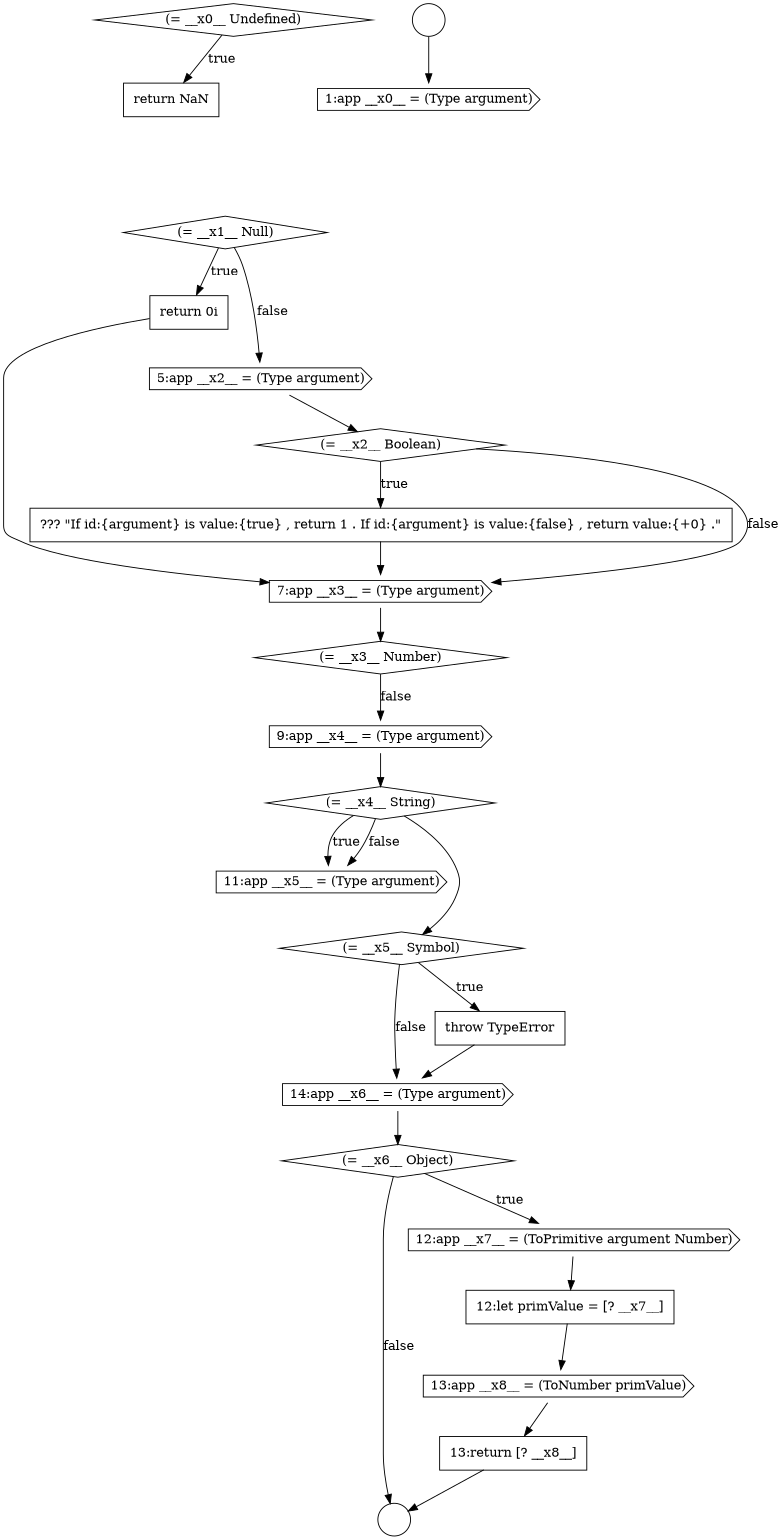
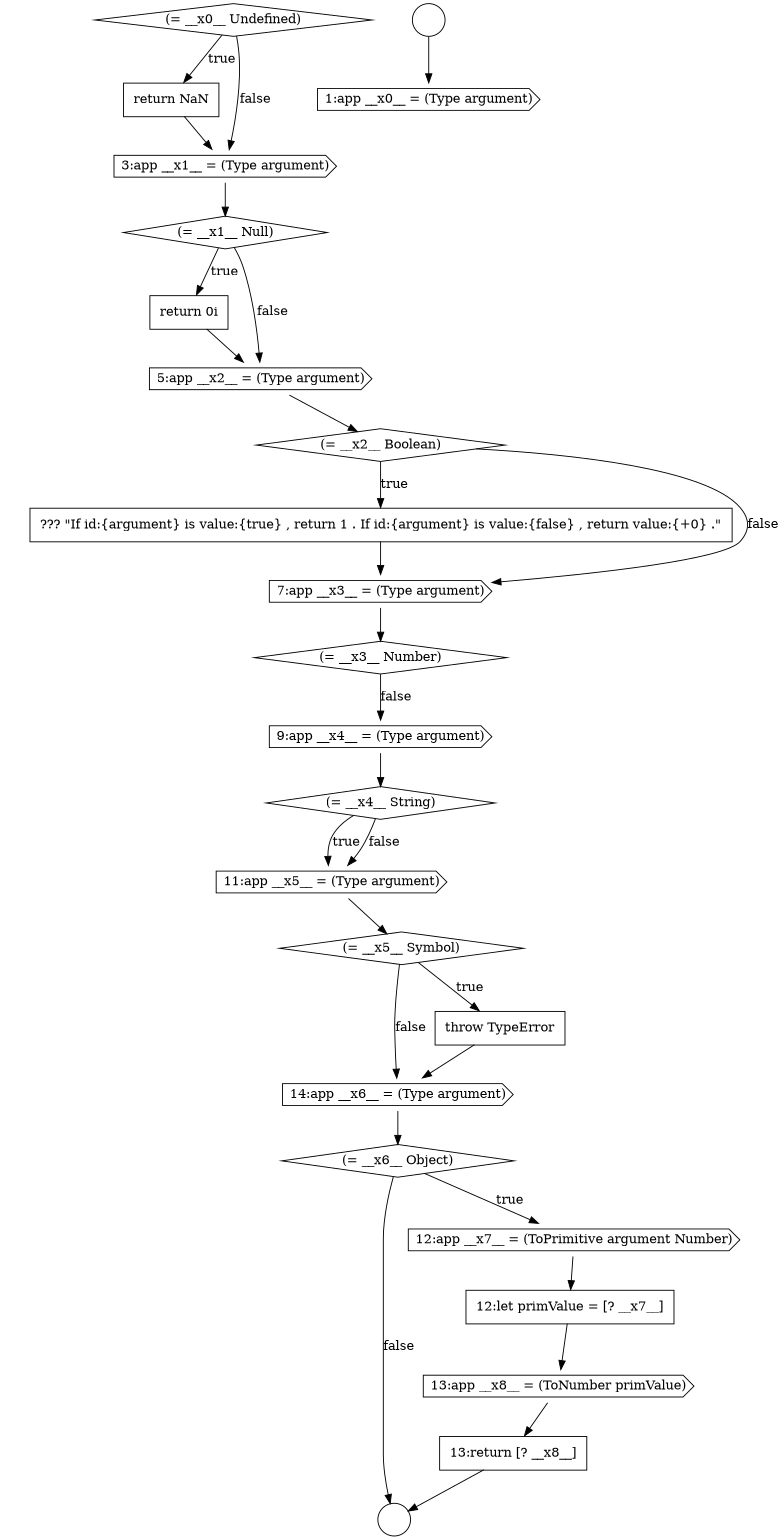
none -> (225, 166)
(4, 504) -> (222, 343)
(455, 867) -> (364, 913)
